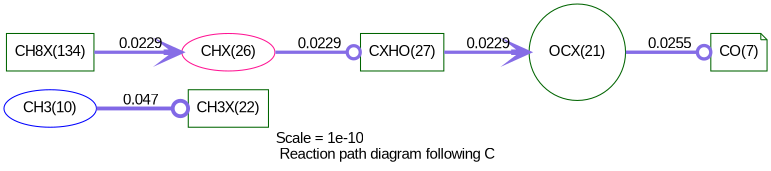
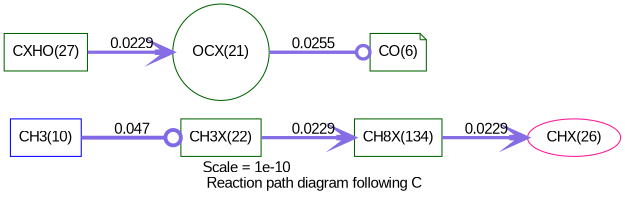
(311, 52) -> none
(739, 52) -> (398, 52)
(50, 108) -> (46, 138)
none -> (300, 138)
